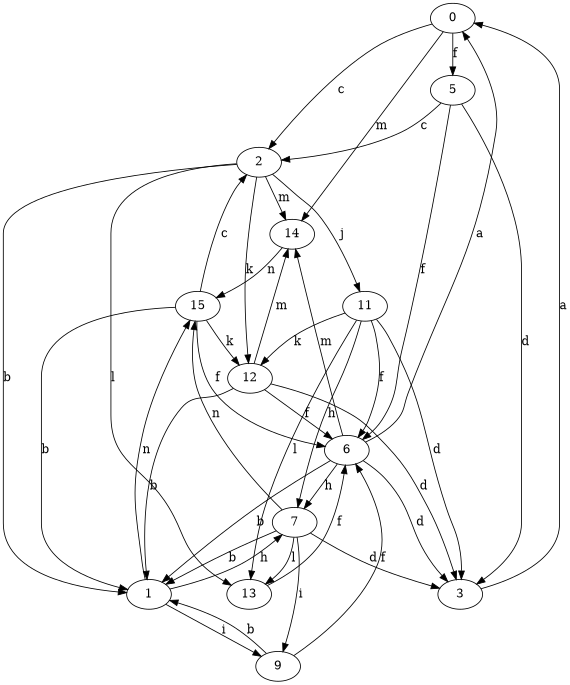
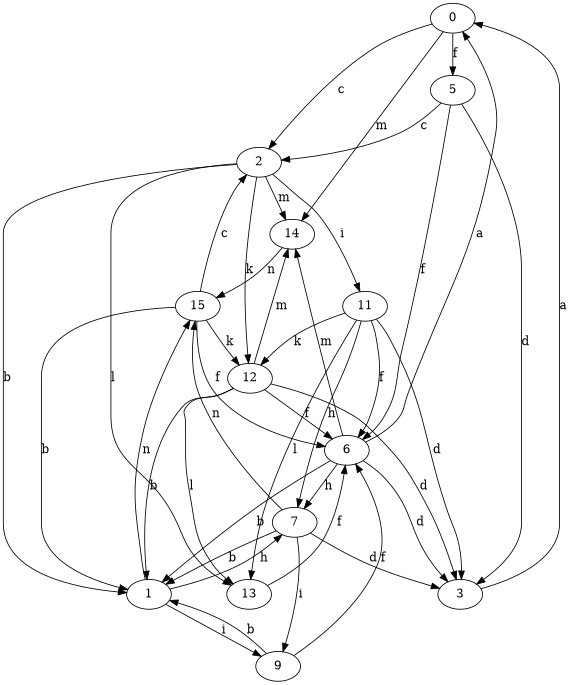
(342, 234) -> (342, 234)
(288, 561) -> (187, 472)
